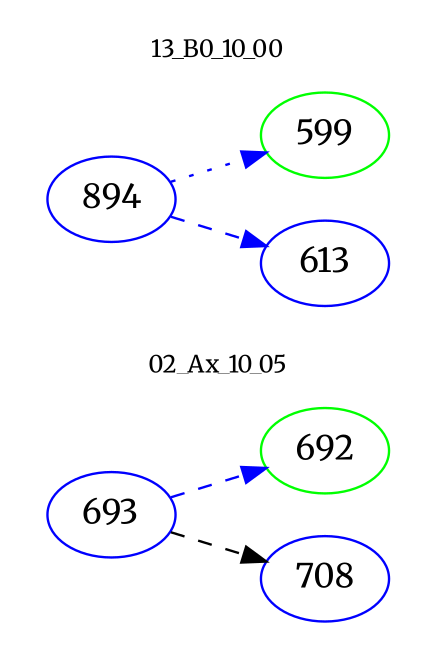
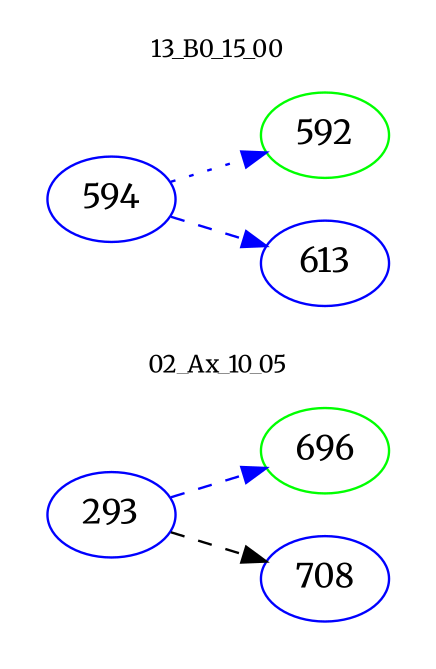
(218, 51) -> (218, 51)
(325, 135) -> (325, 135)
(111, 199) -> (111, 199)
(325, 451) -> (325, 451)
(111, 515) -> (111, 515)
